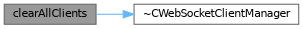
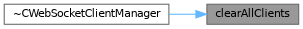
(110, 14) -> (182, 14)
